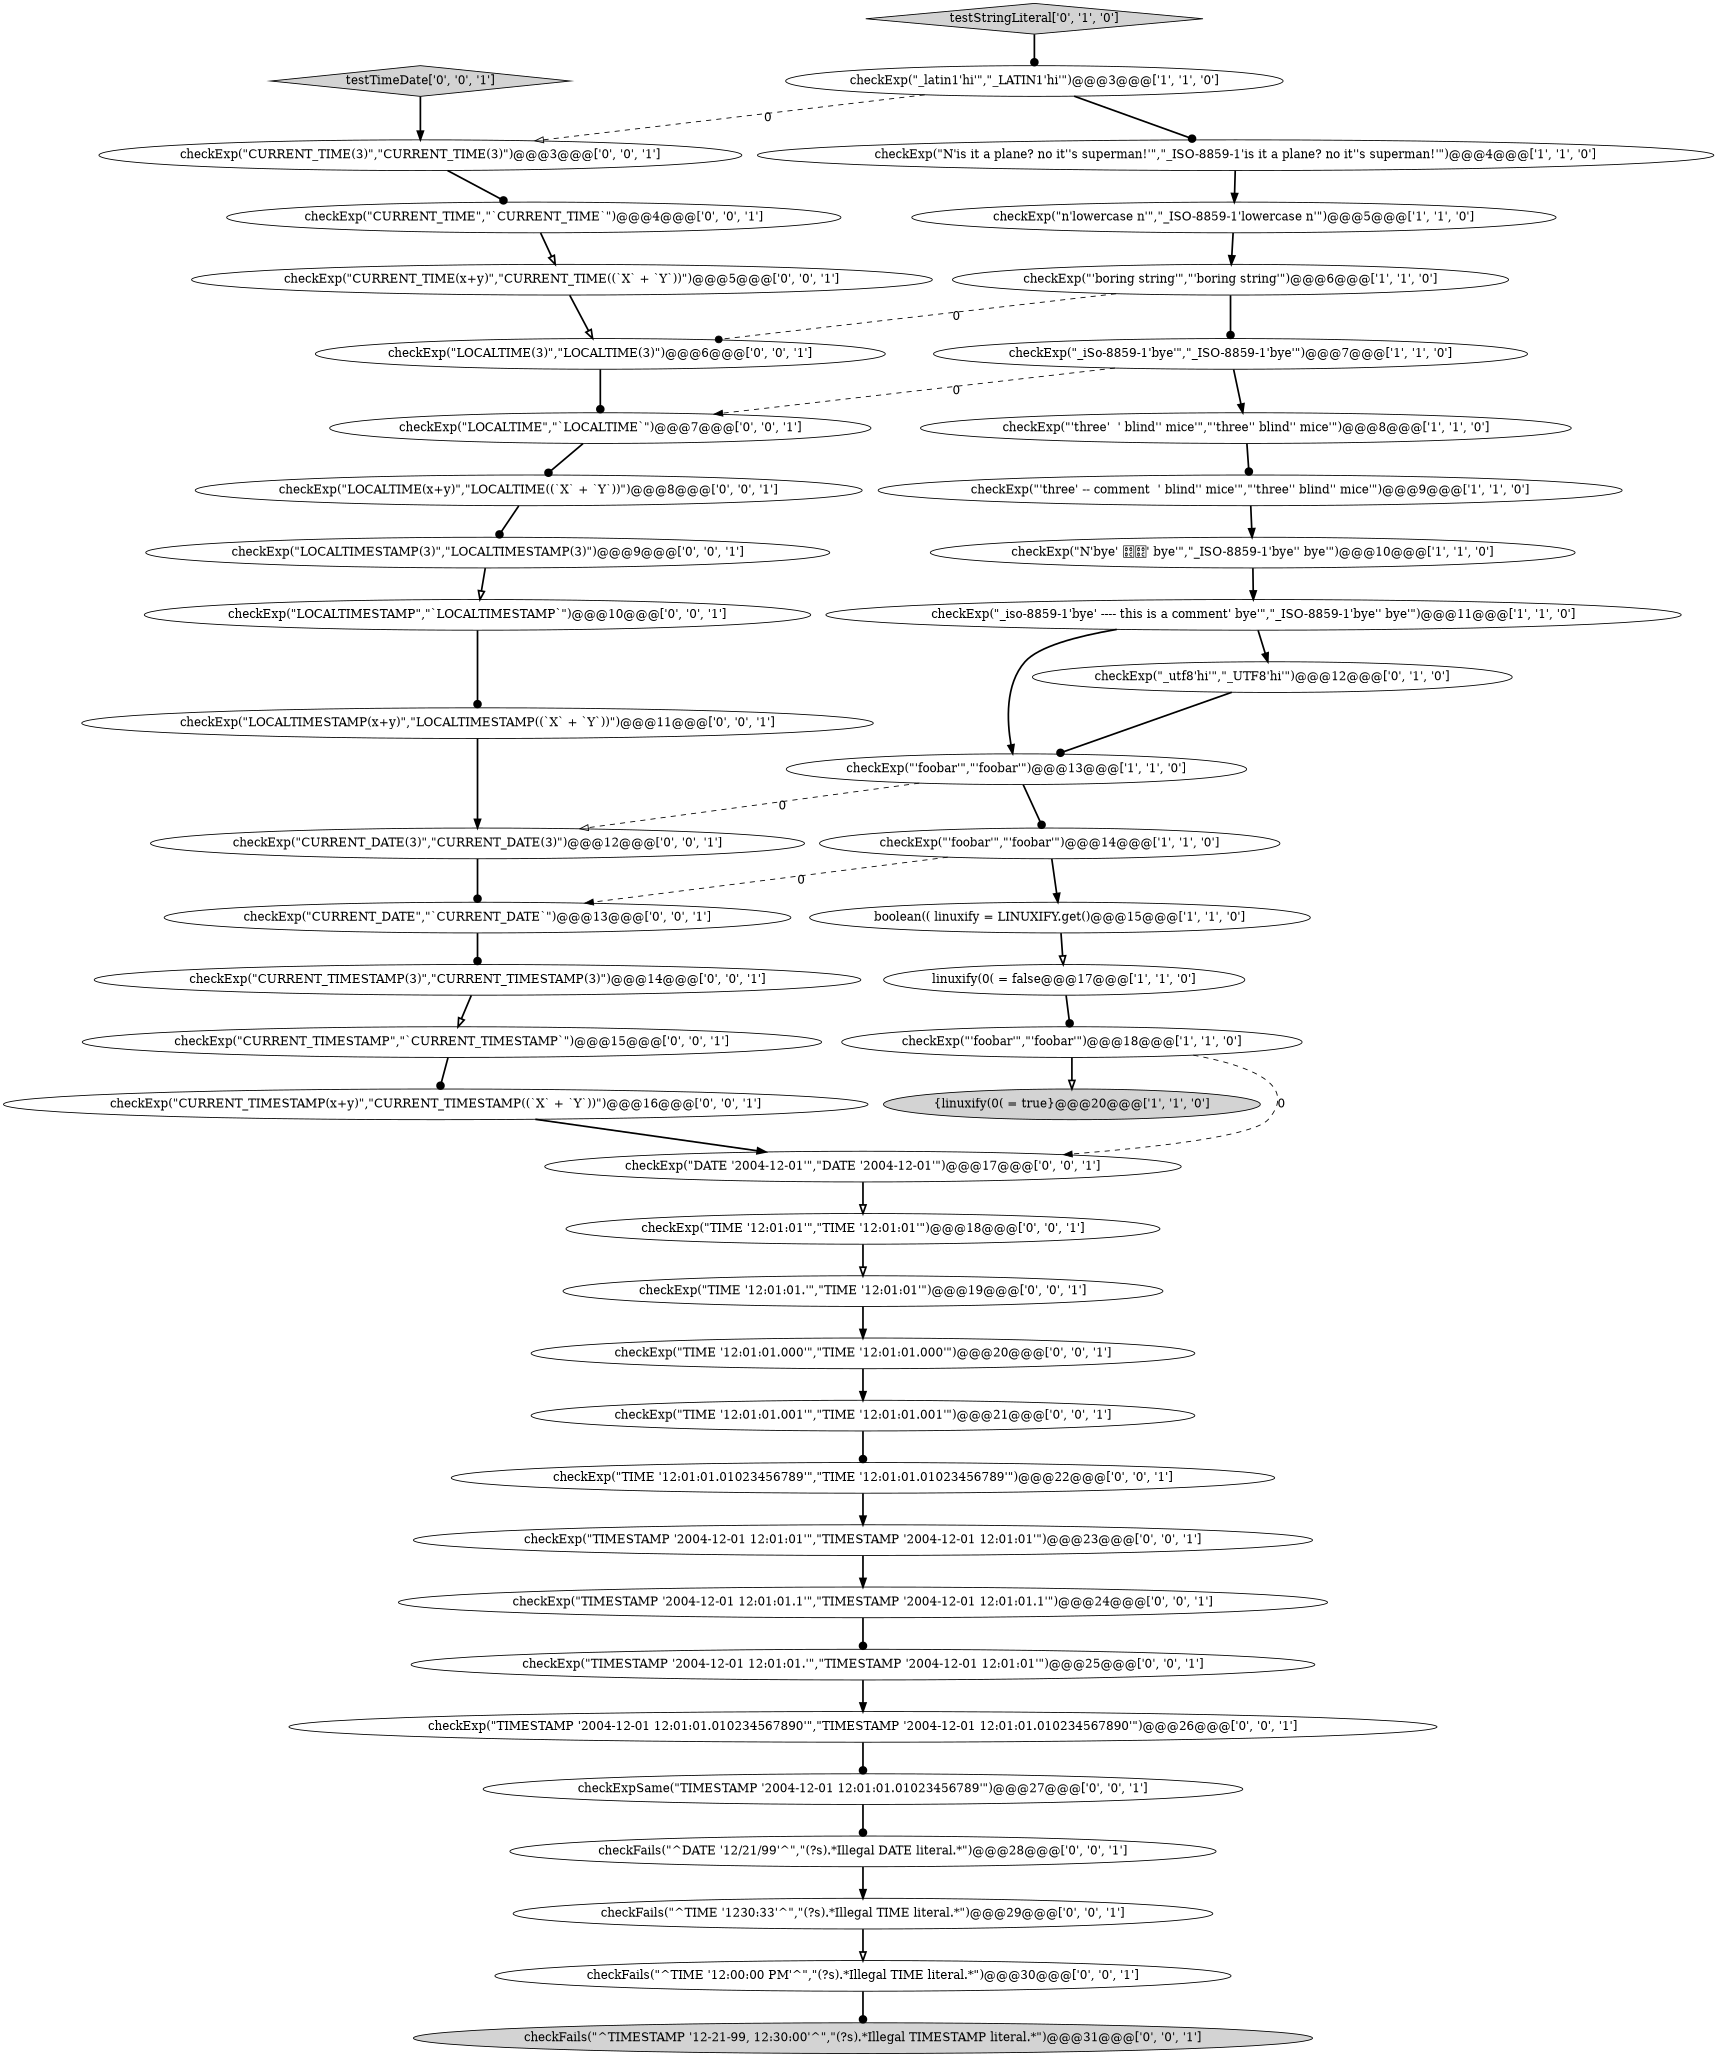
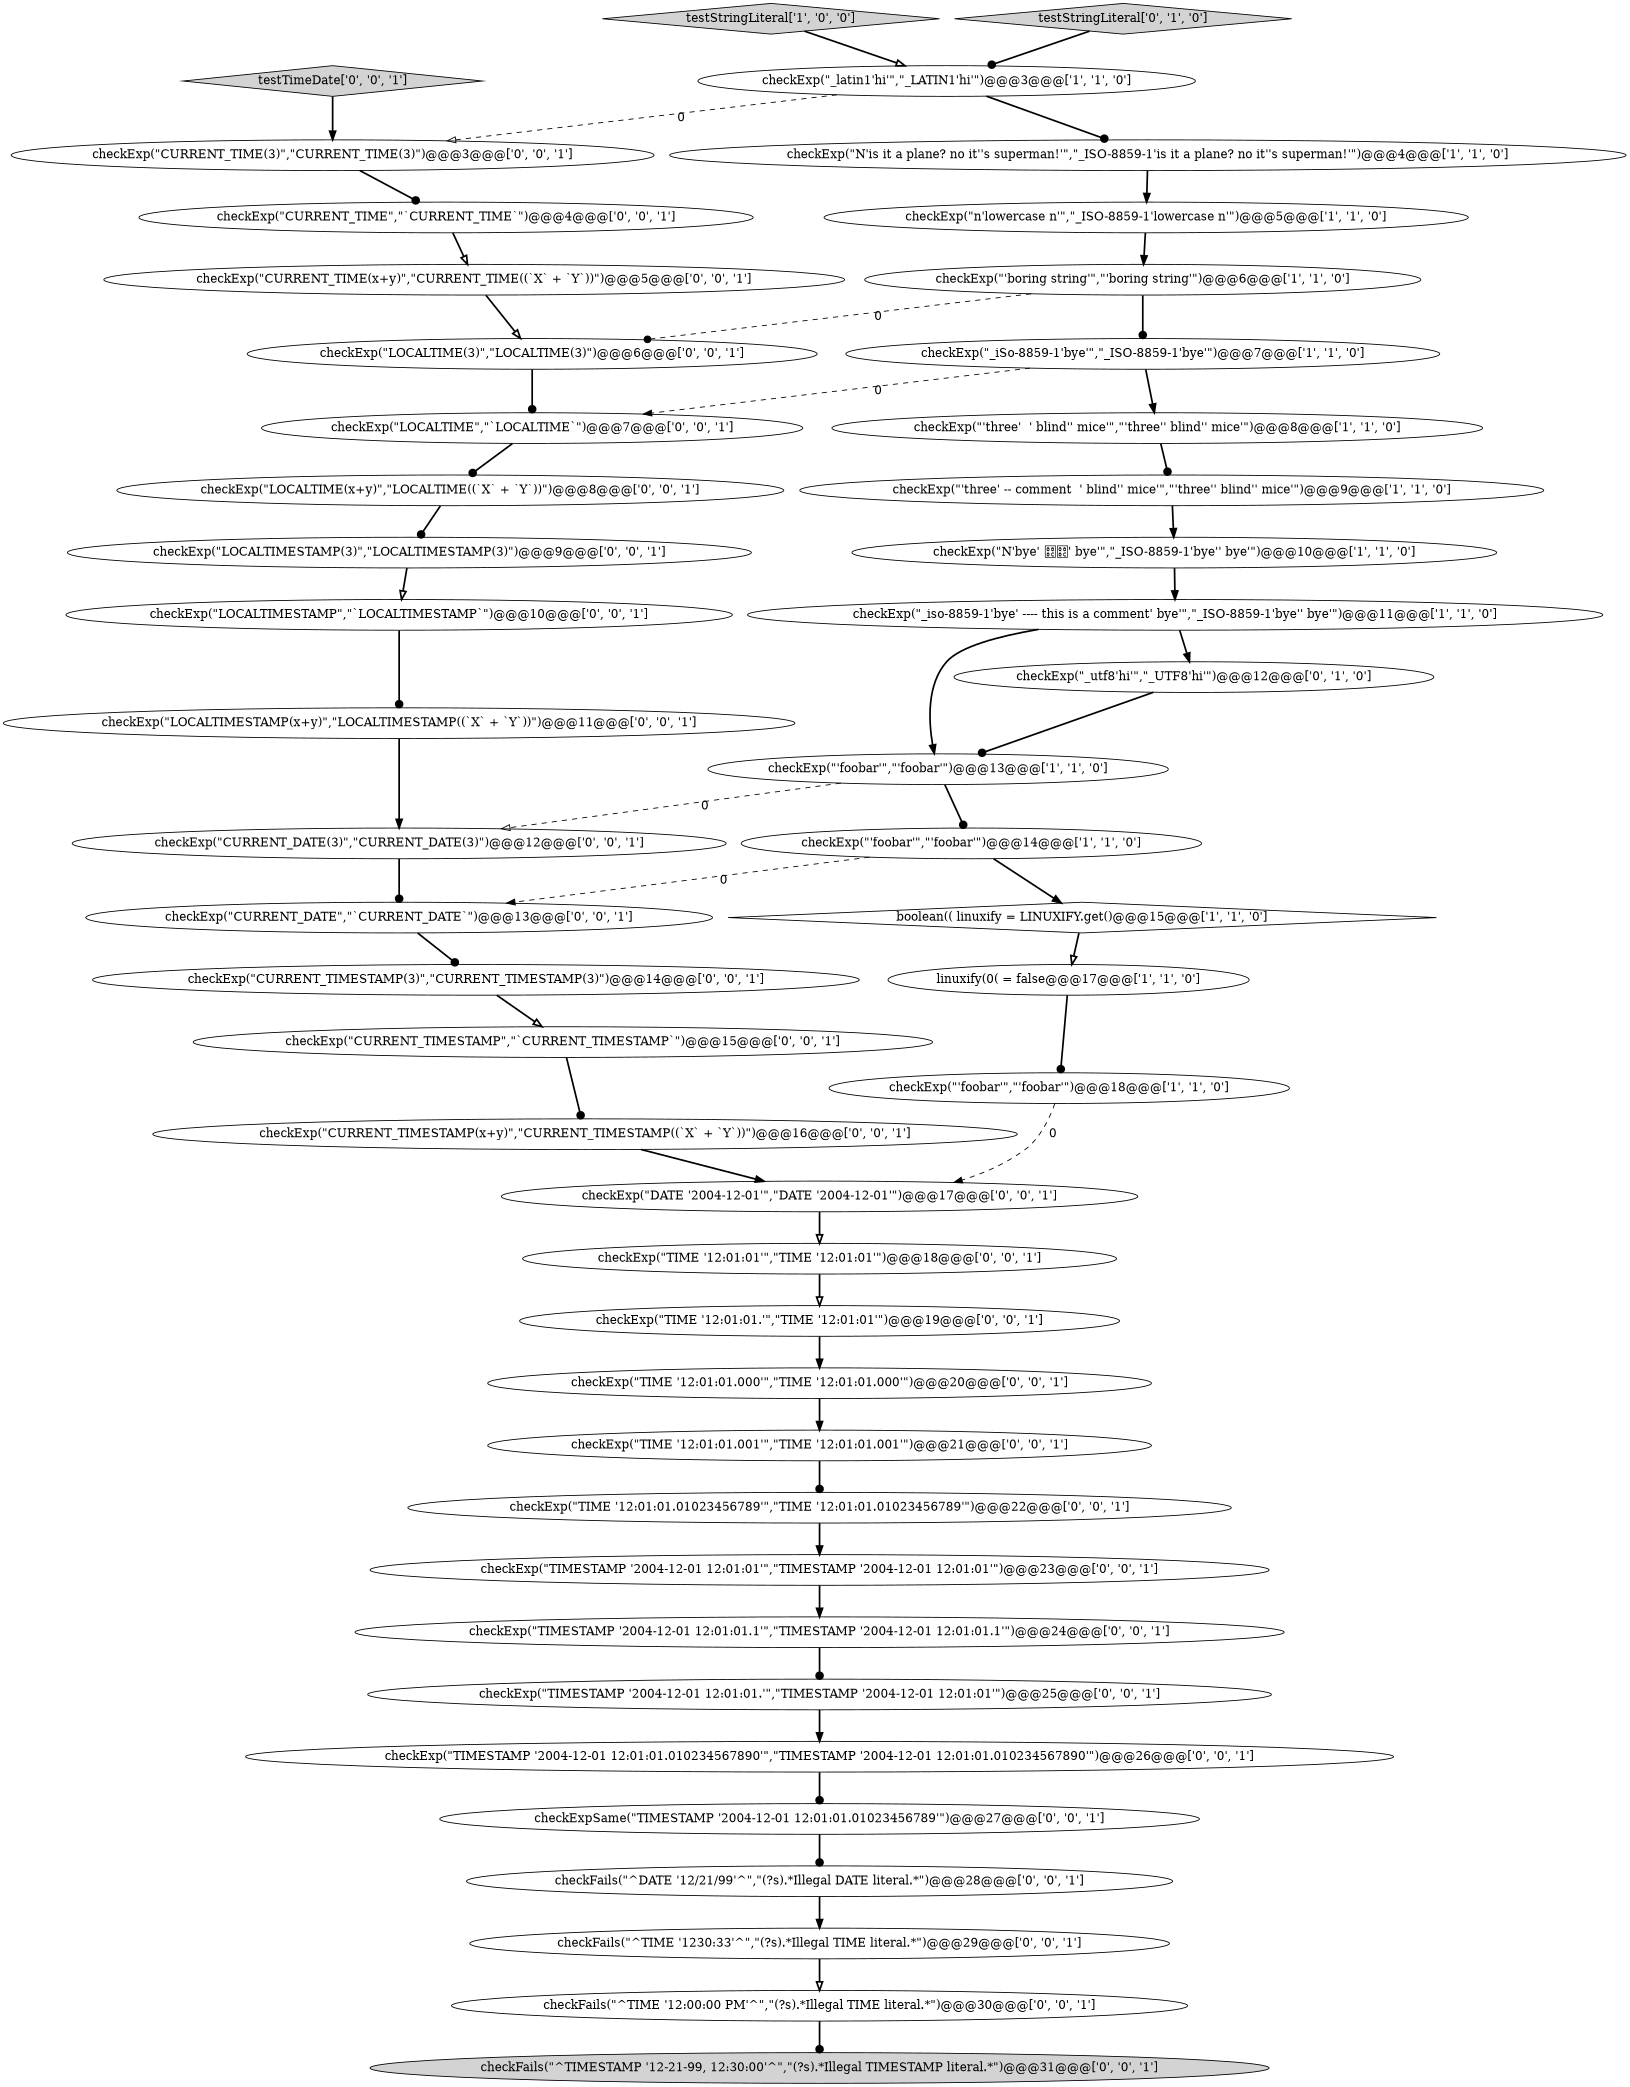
none -> (771, 19)
(1060, 918) -> (1082, 918)
(1072, 1104) -> none
